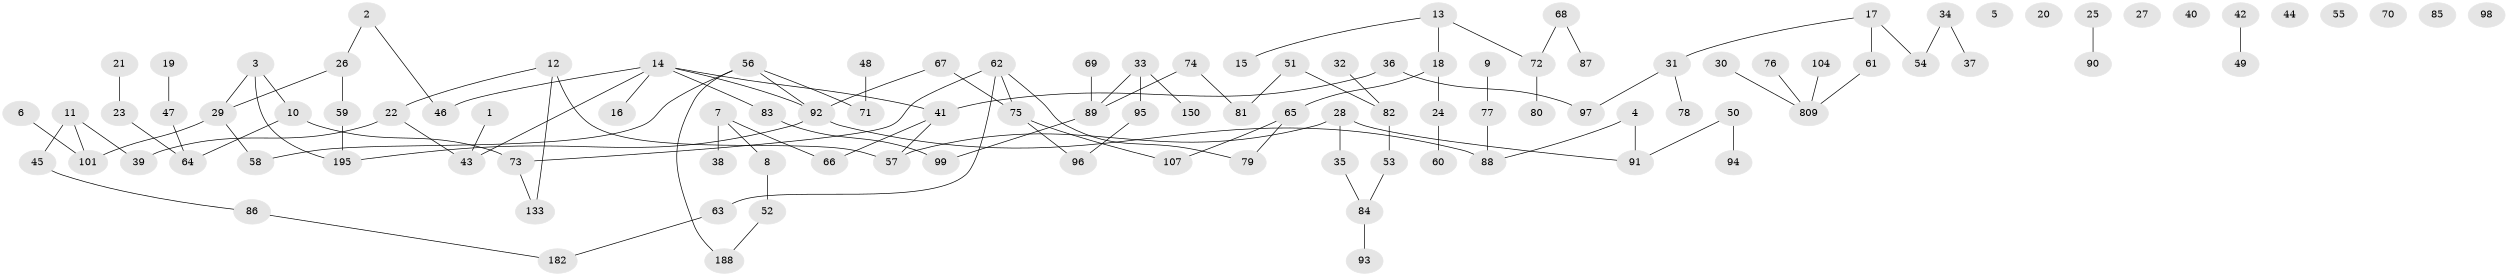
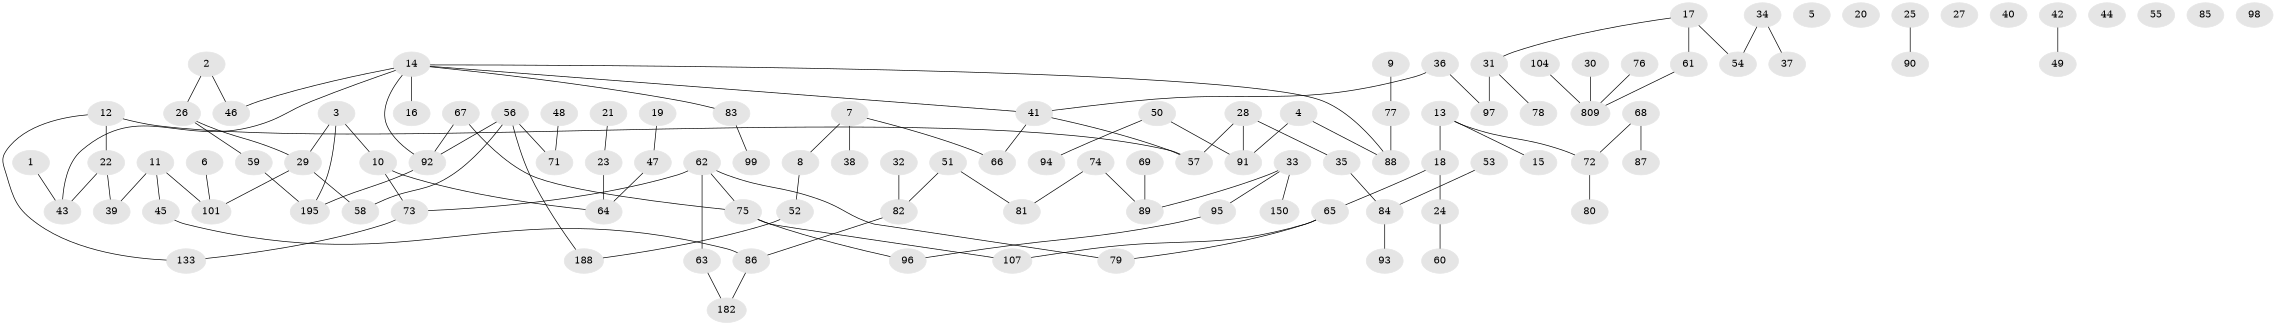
(2388, 15) -> none
(1168, 136) -> (917, 71)
(1010, 140) -> none
(1389, 141) -> (811, 241)
